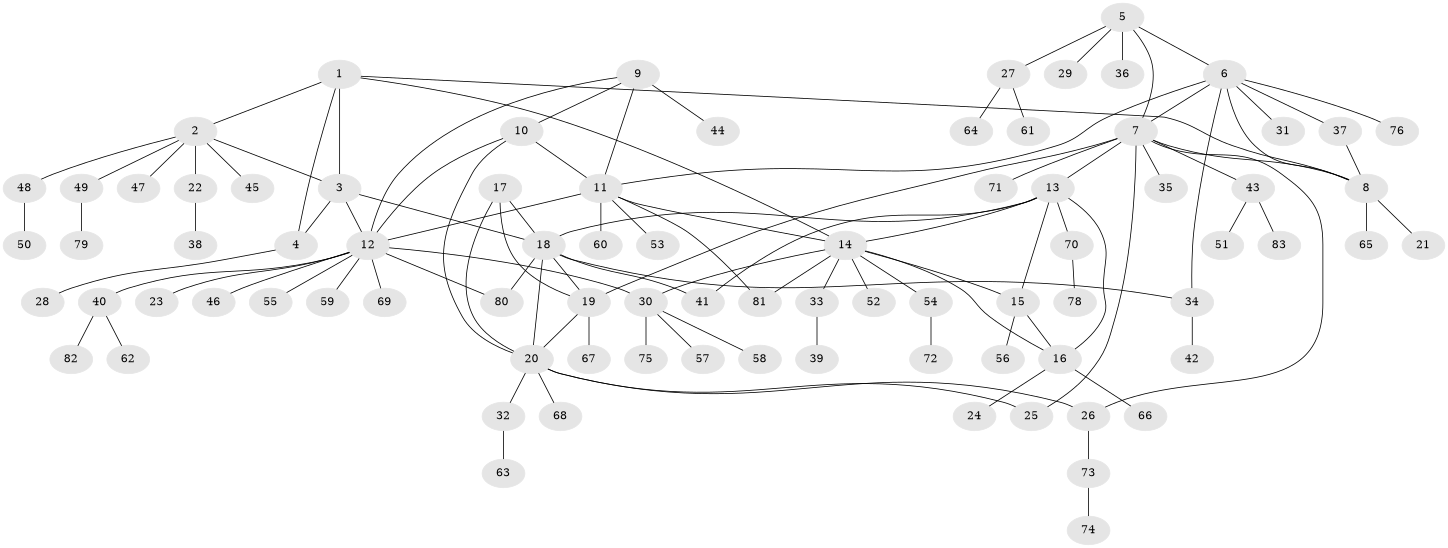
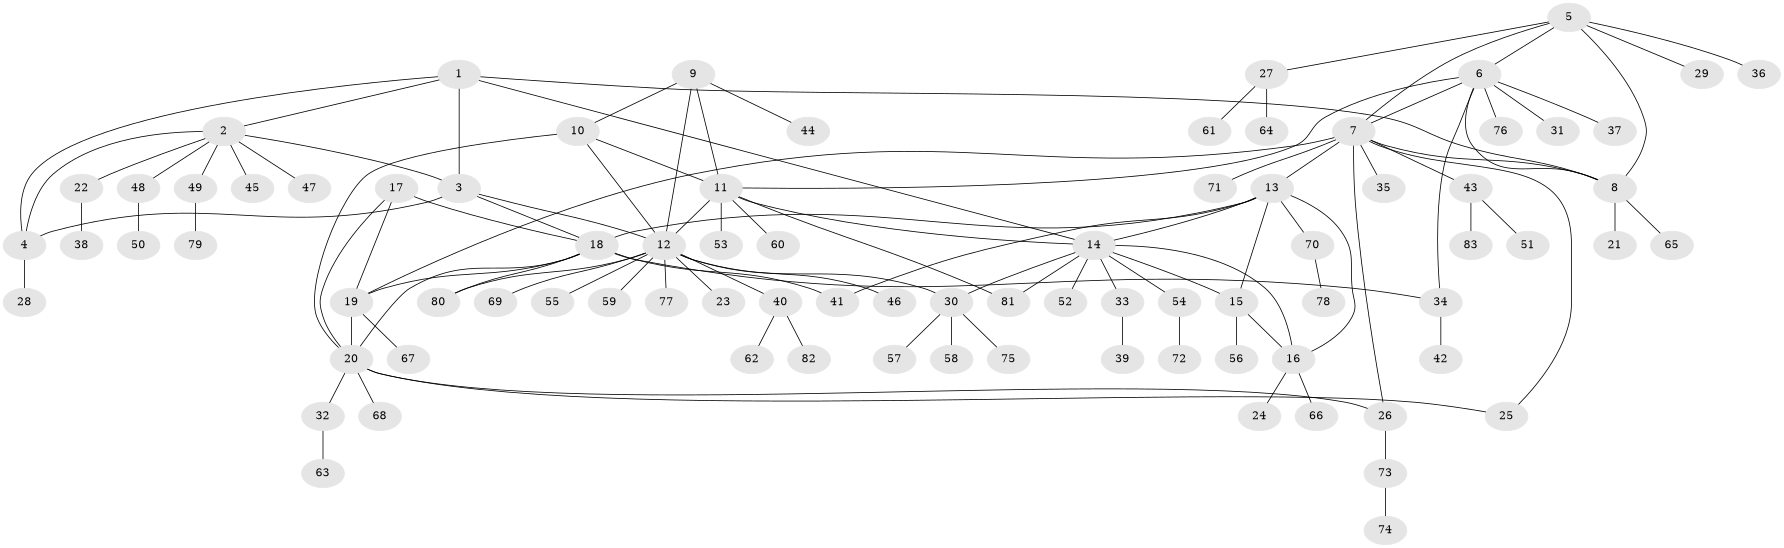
none -> (94, 150)
(1353, 160) -> (1635, 97)
none -> (667, 302)
